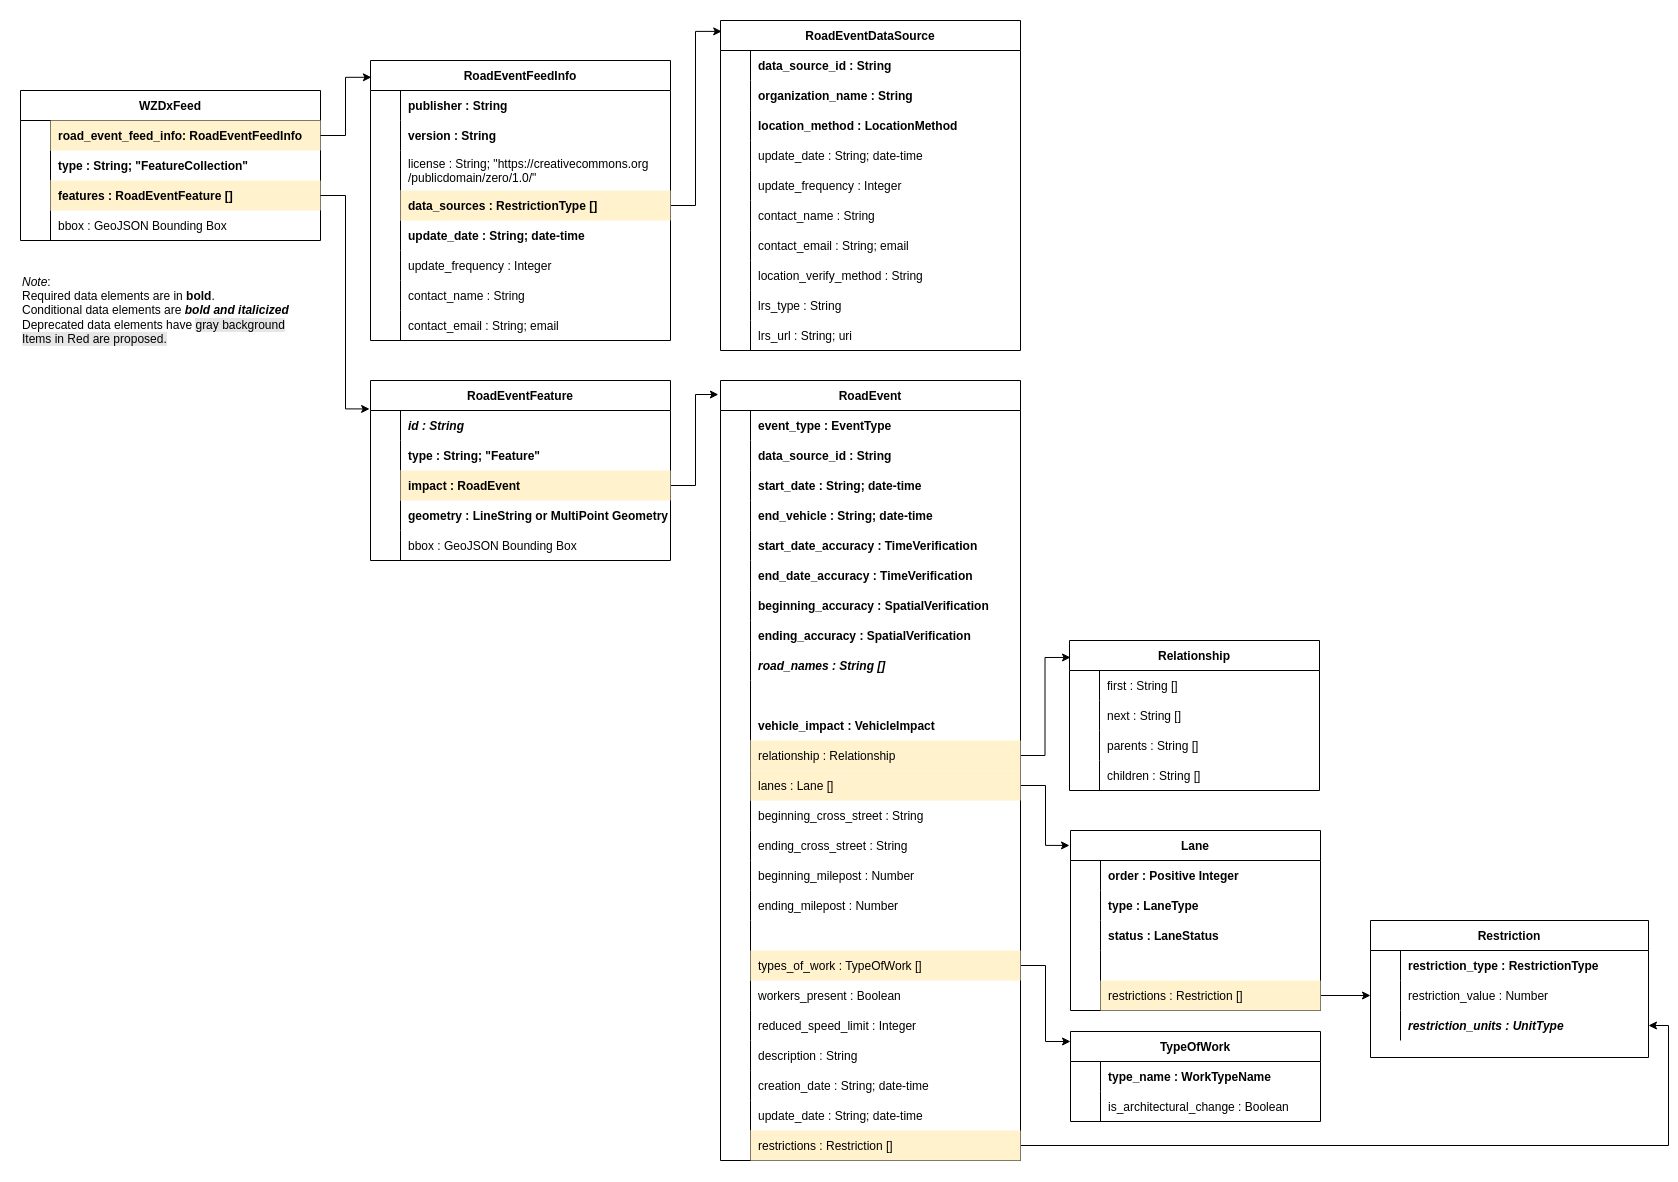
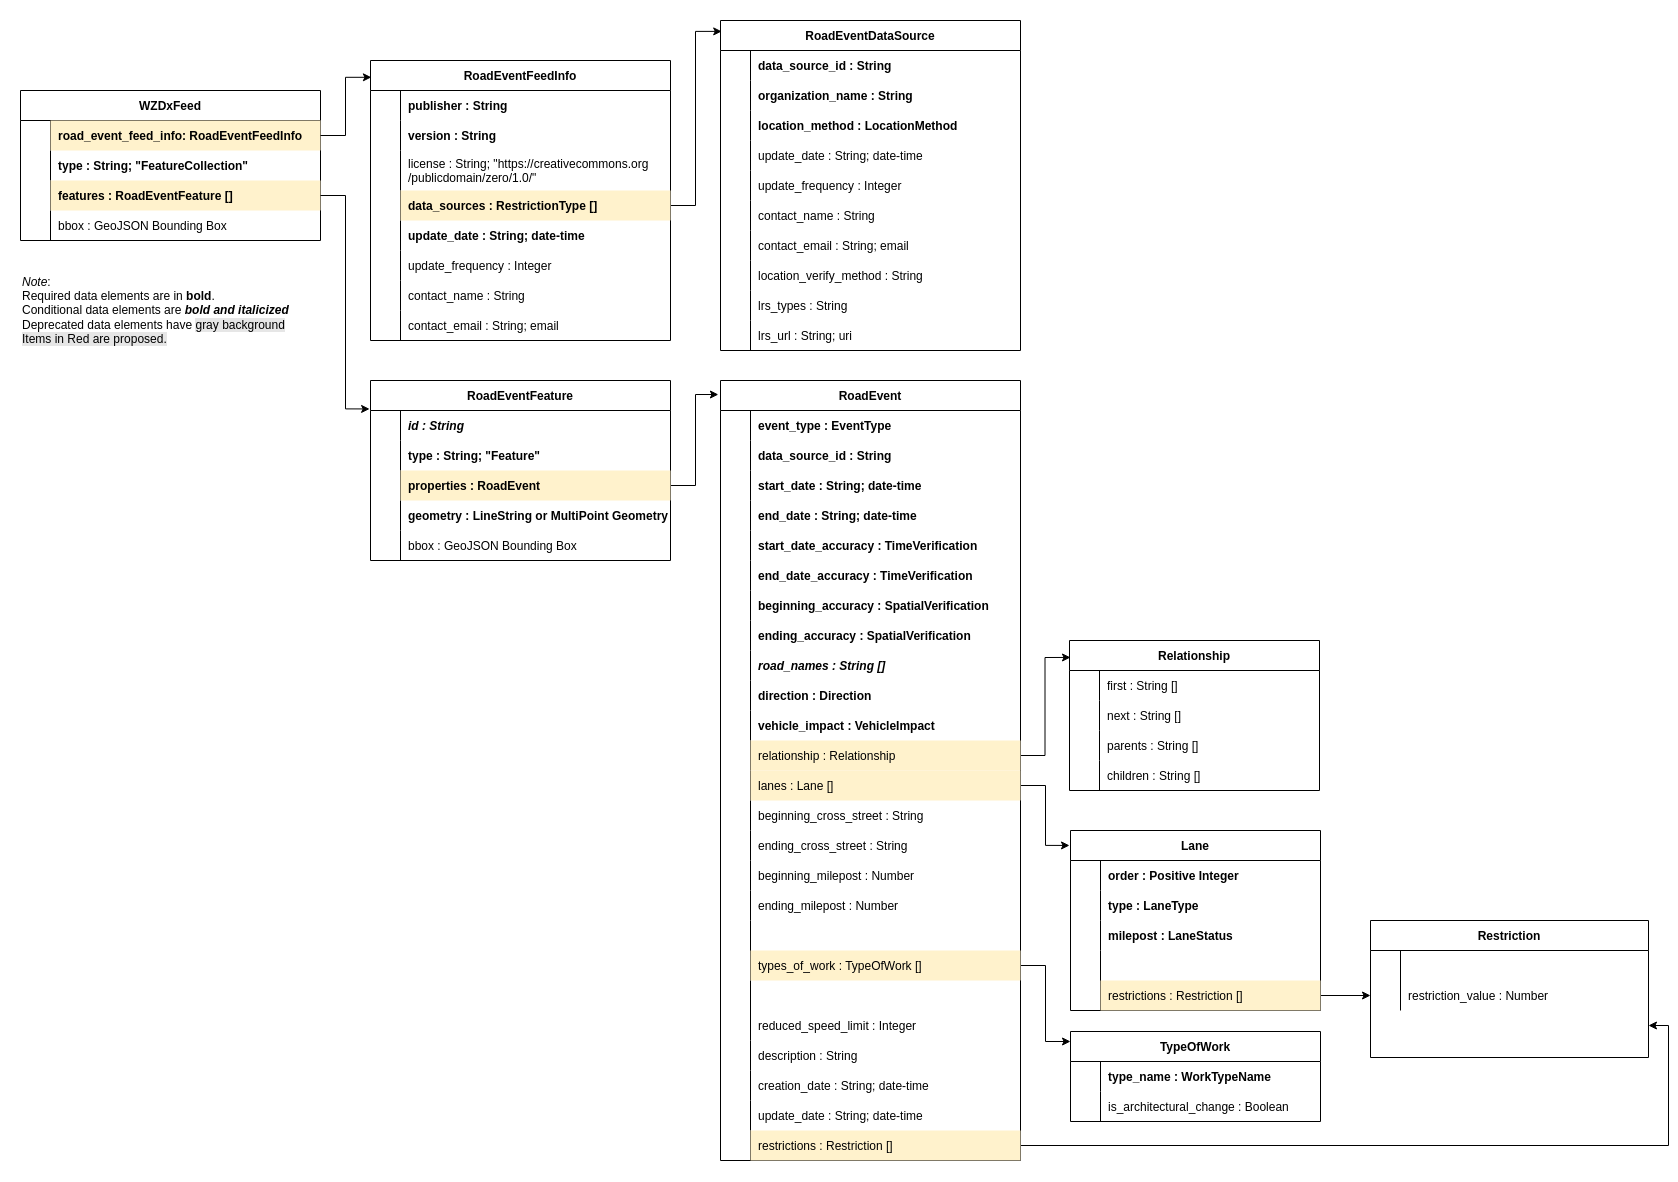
(807, 306) -> (811, 306)
(462, 486) -> (476, 486)
(848, 516) -> (841, 516)
none -> (886, 696)
(1167, 936) -> (1171, 936)
(1525, 966) -> none
(886, 996) -> none
(1525, 1026) -> none
